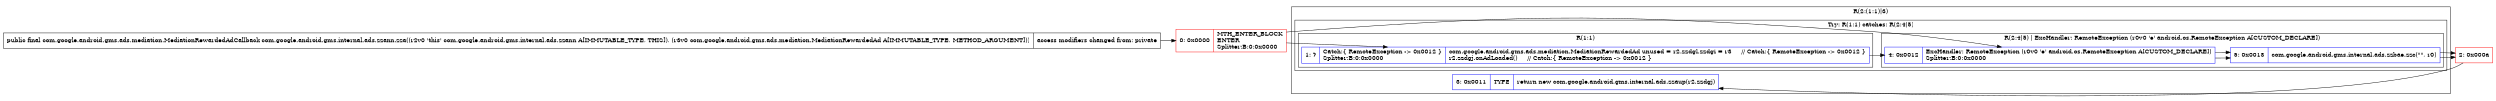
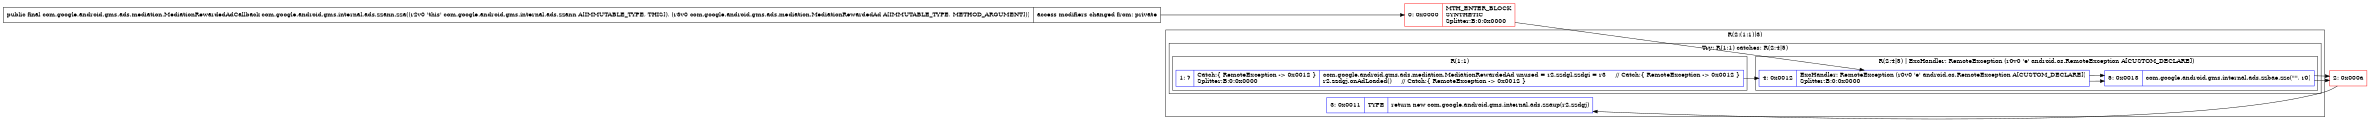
(1228, 40) -> (1464, 15)
(1335, 45) -> none
